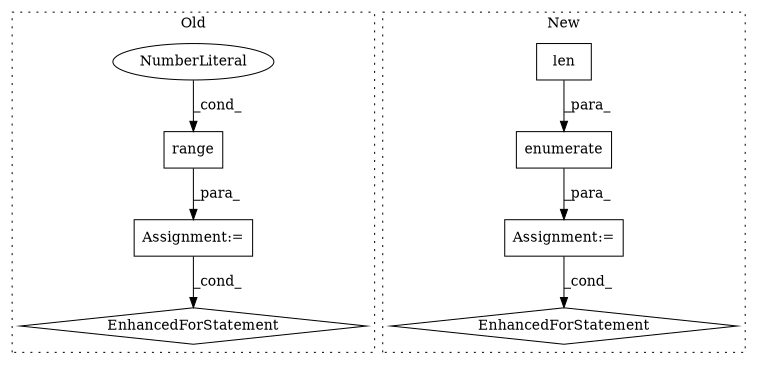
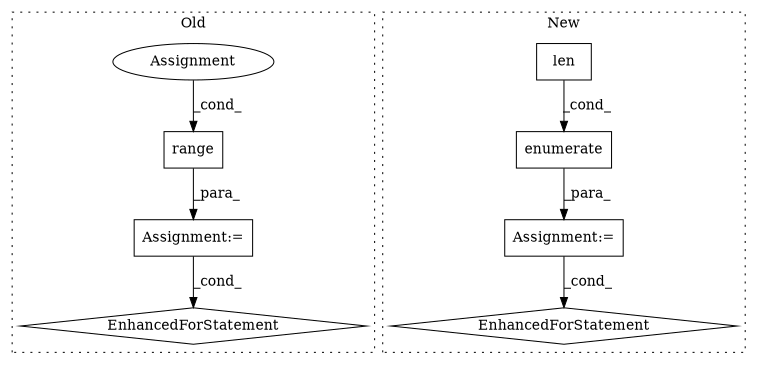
(193, 62) -> (193, 62)
(587, 106) -> (587, 106)
